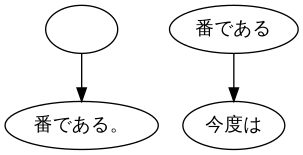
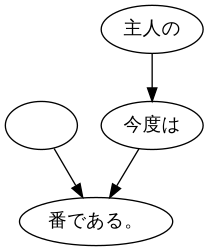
(234, 29) -> (152, 29)
none -> (128, 167)
